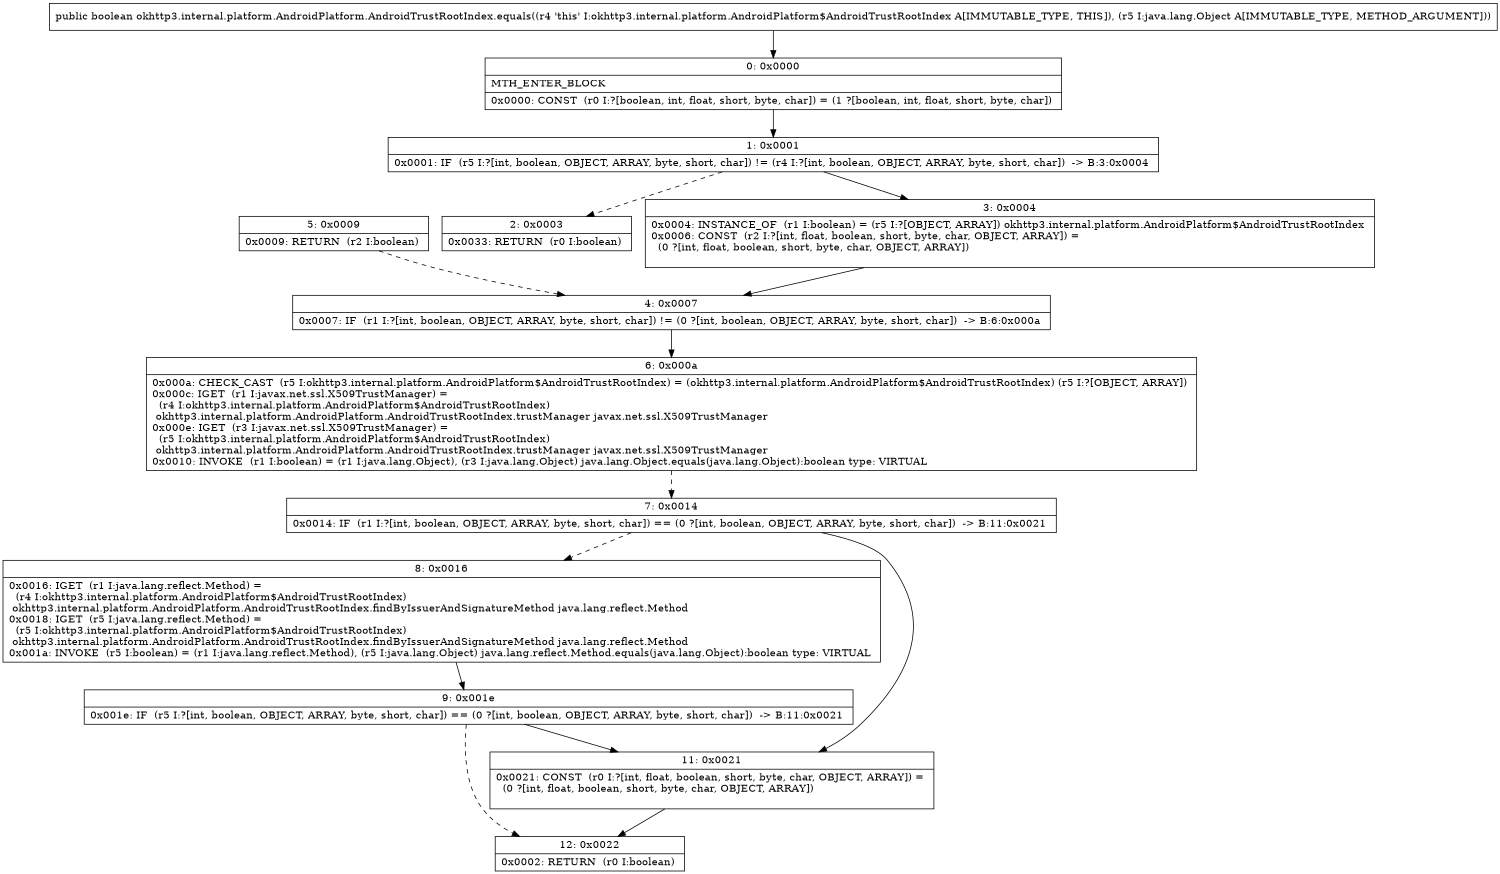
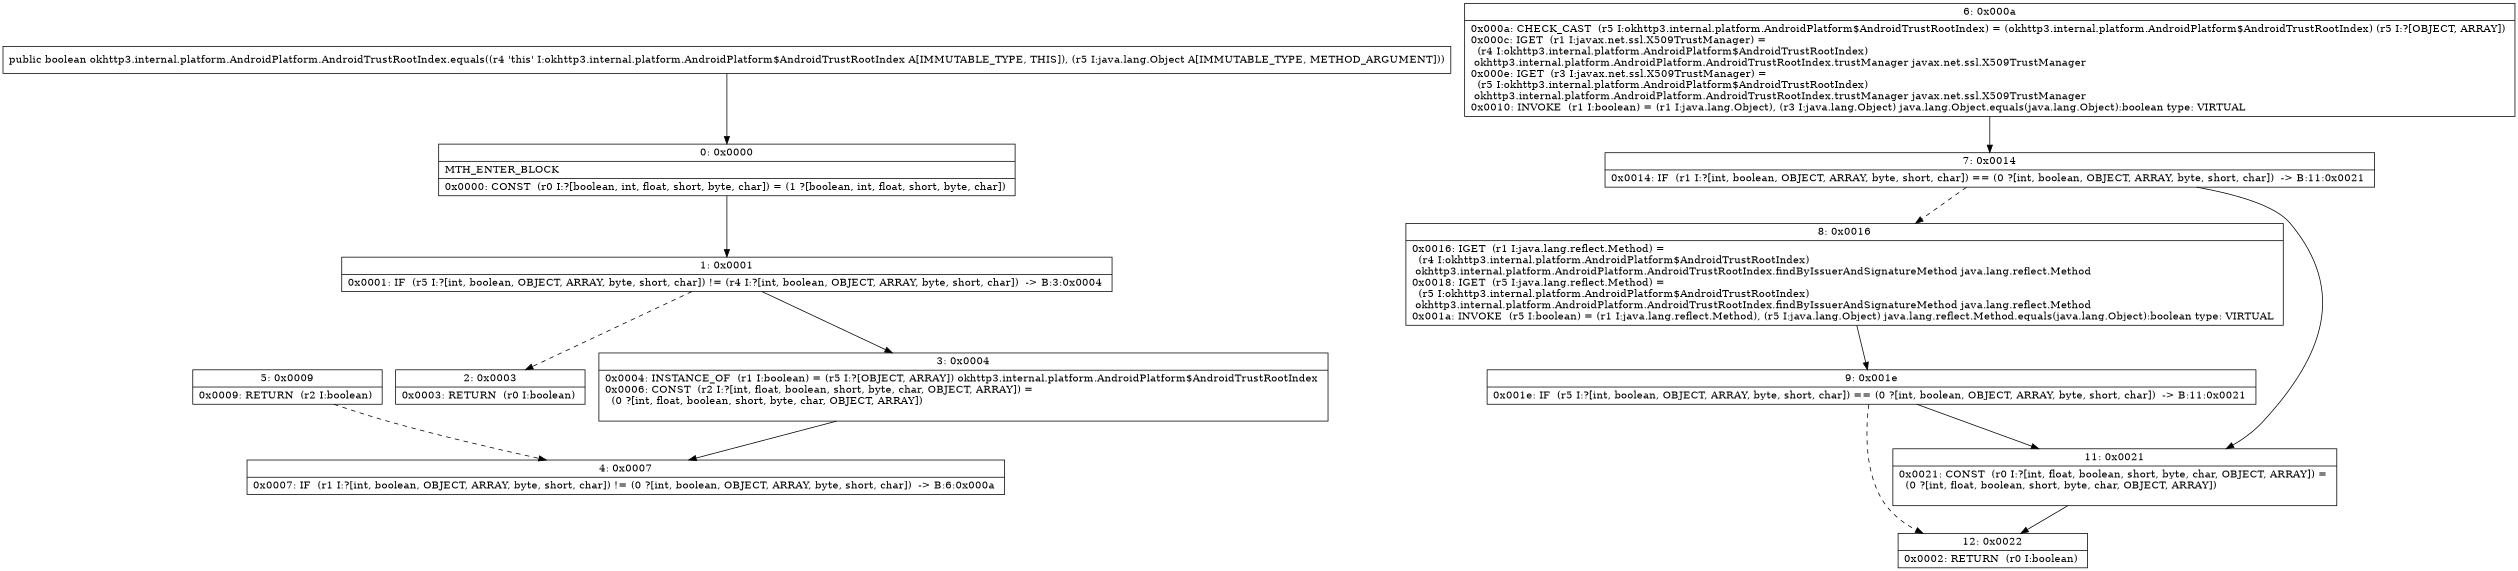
(537, 242) -> (490, 395)
(672, 340) -> none
(672, 480) -> (1990, 131)
